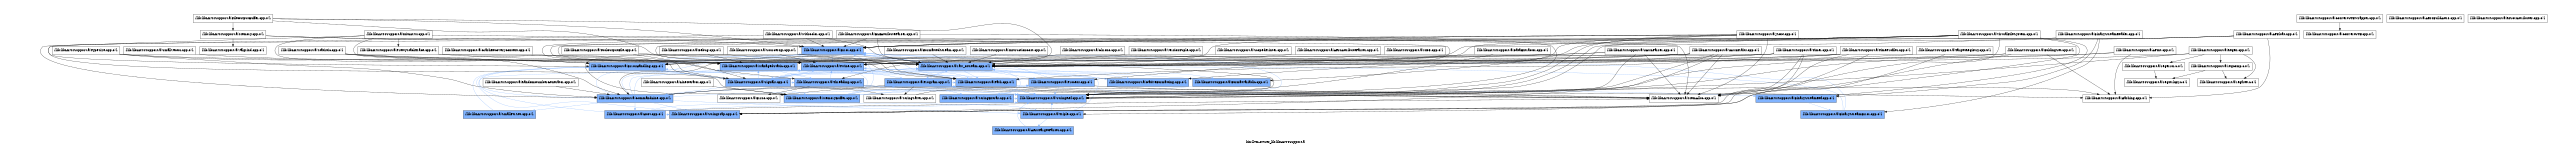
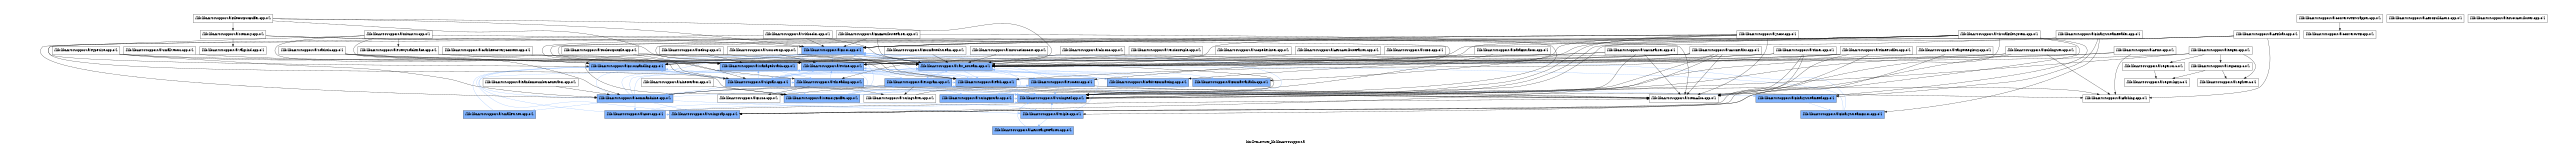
(1187, 56) -> none
